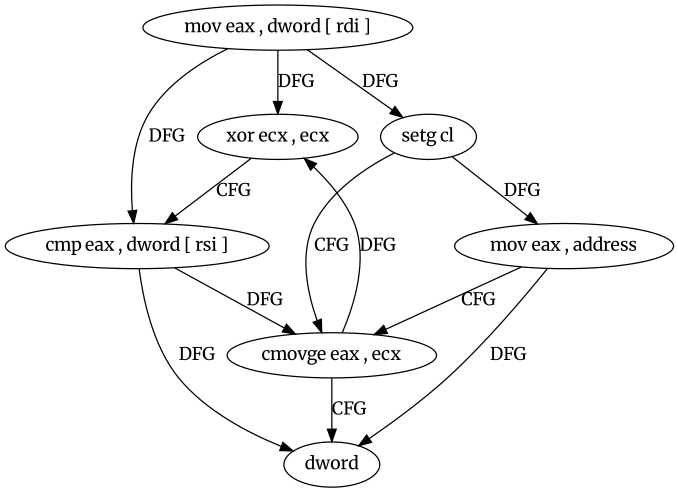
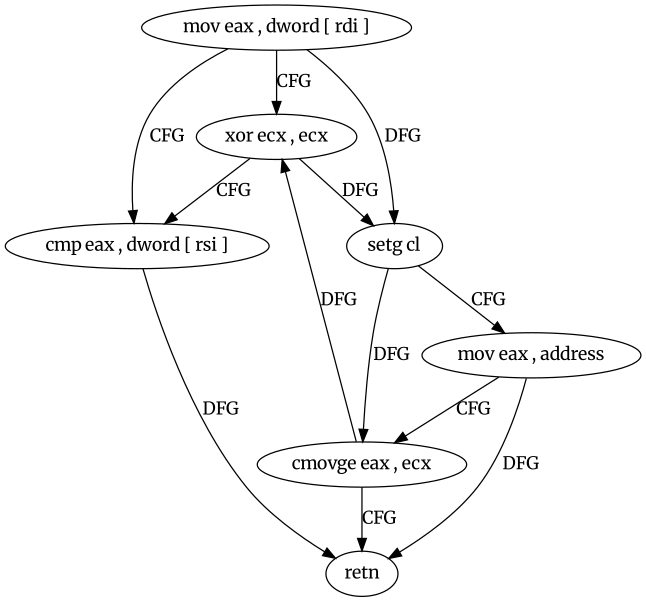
(297, 82) -> (294, 82)
(167, 137) -> (167, 137)
none -> (332, 188)
(523, 191) -> (489, 301)
(332, 246) -> (392, 355)
(229, 298) -> none
(332, 465) -> (362, 574)
